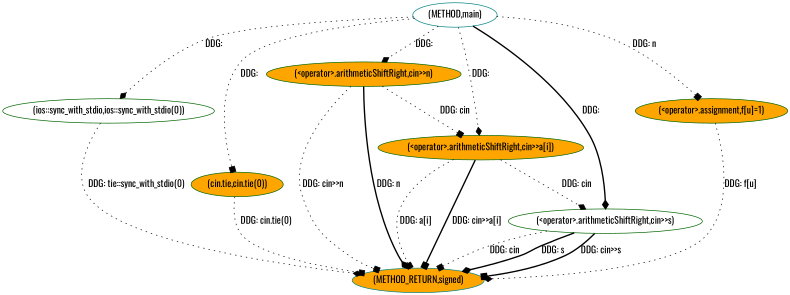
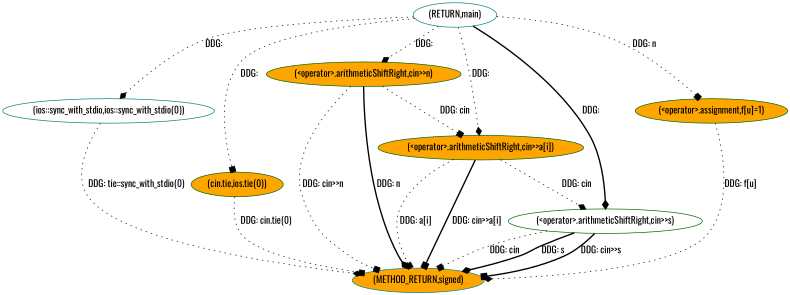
(455, 15) -> (455, 15)
(109, 111) -> (109, 111)
(237, 184) -> (237, 184)
